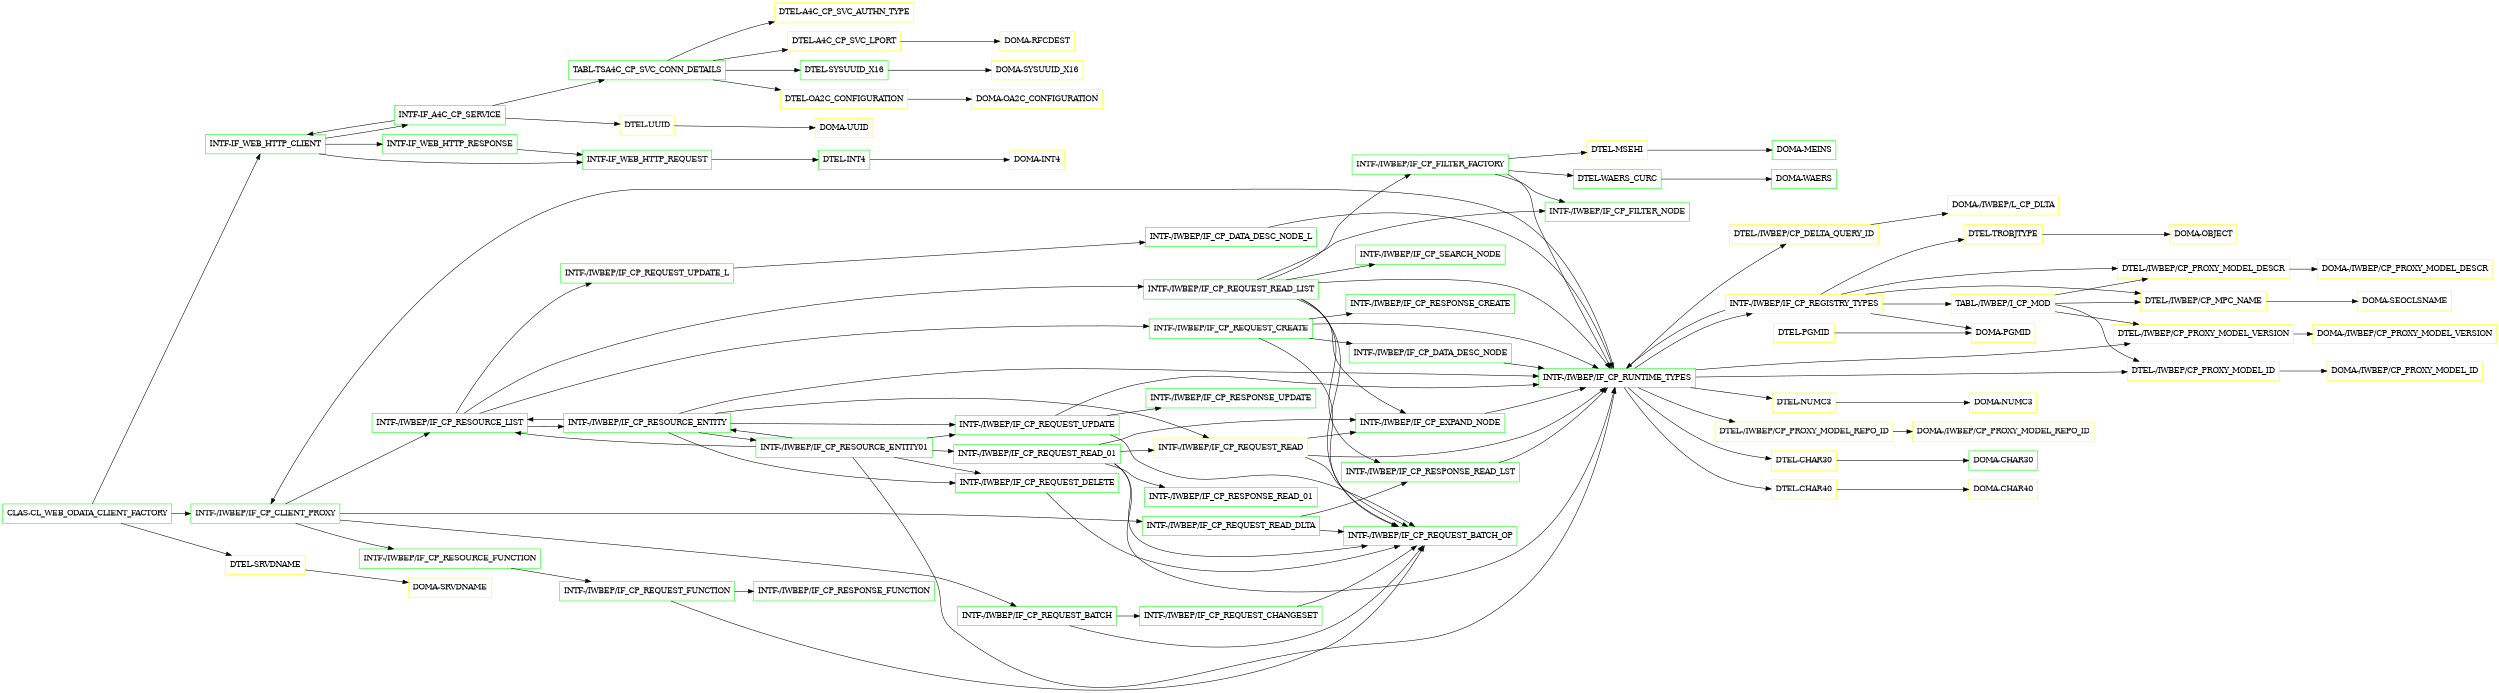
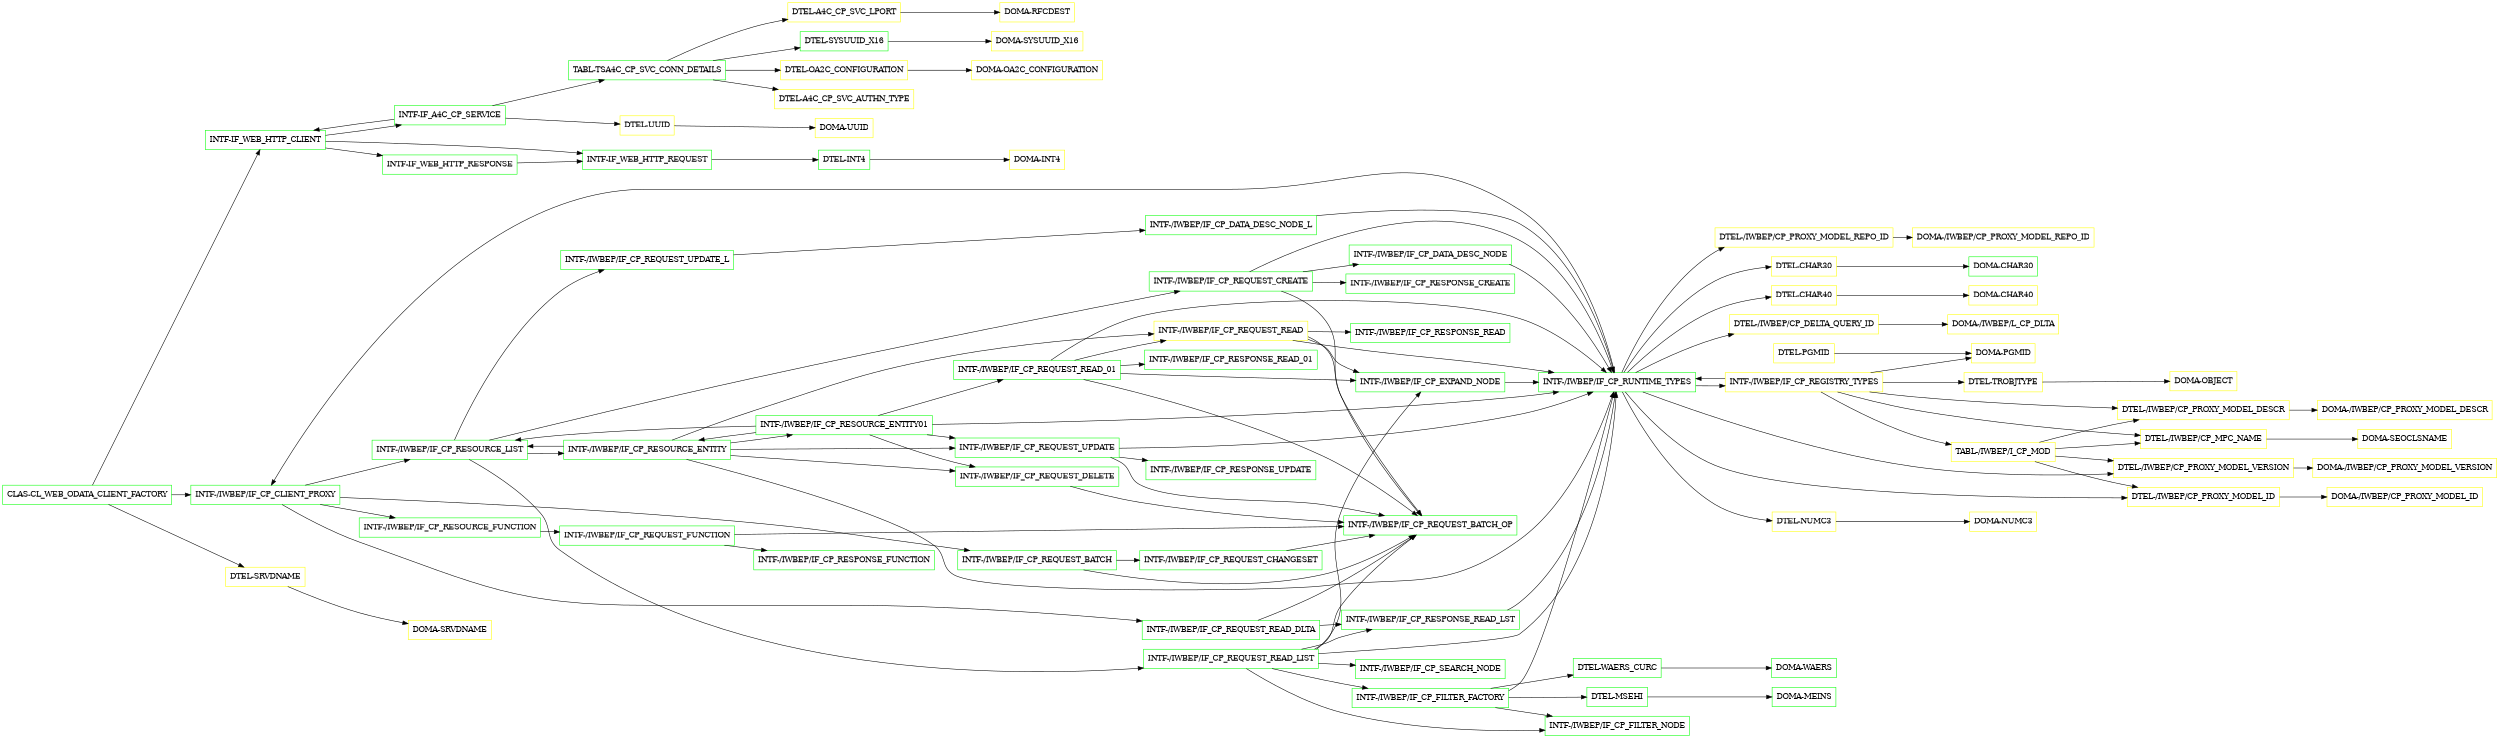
(1617, 150) -> (1617, 697)
none -> (1430, 333)
